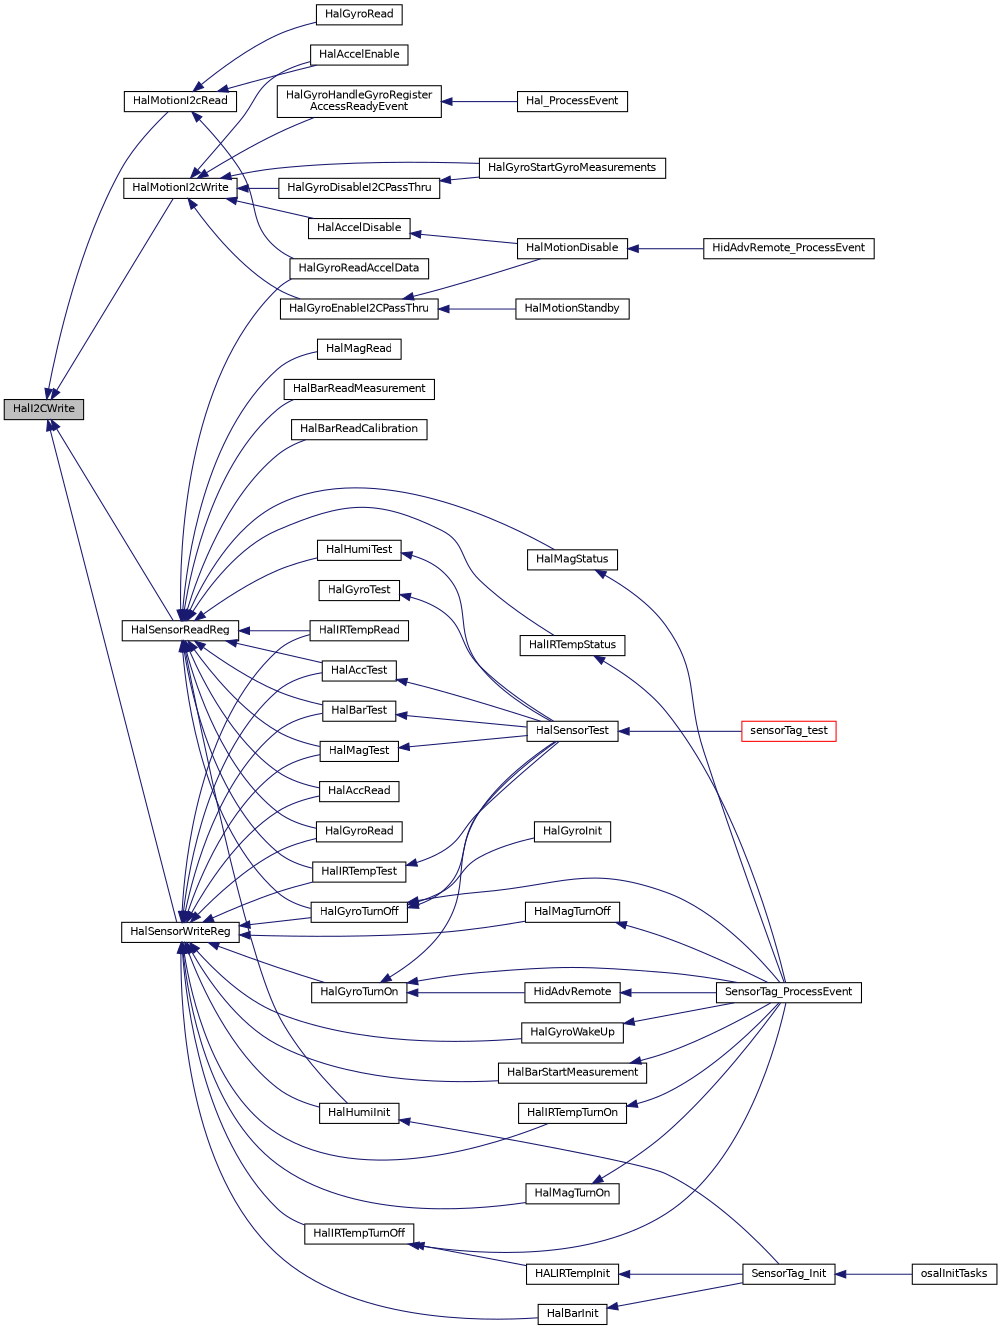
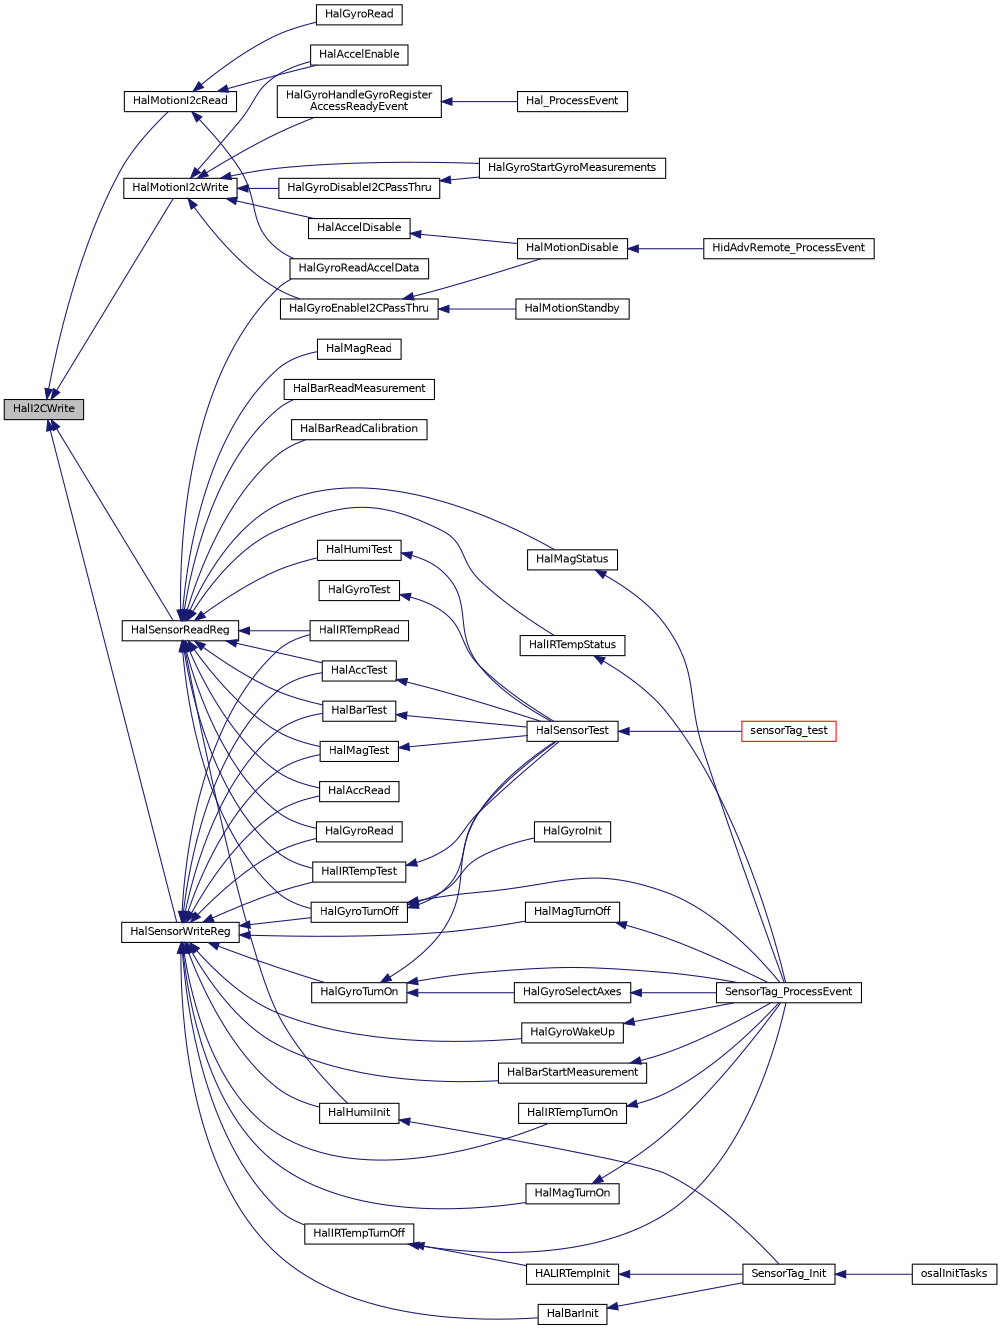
(573, 993) -> (573, 993)
